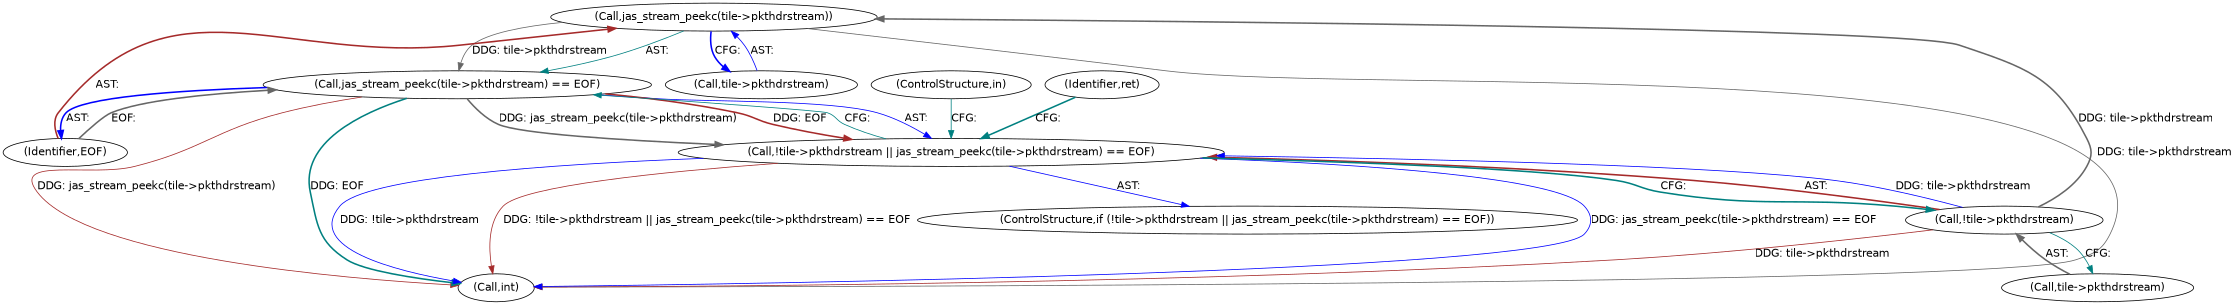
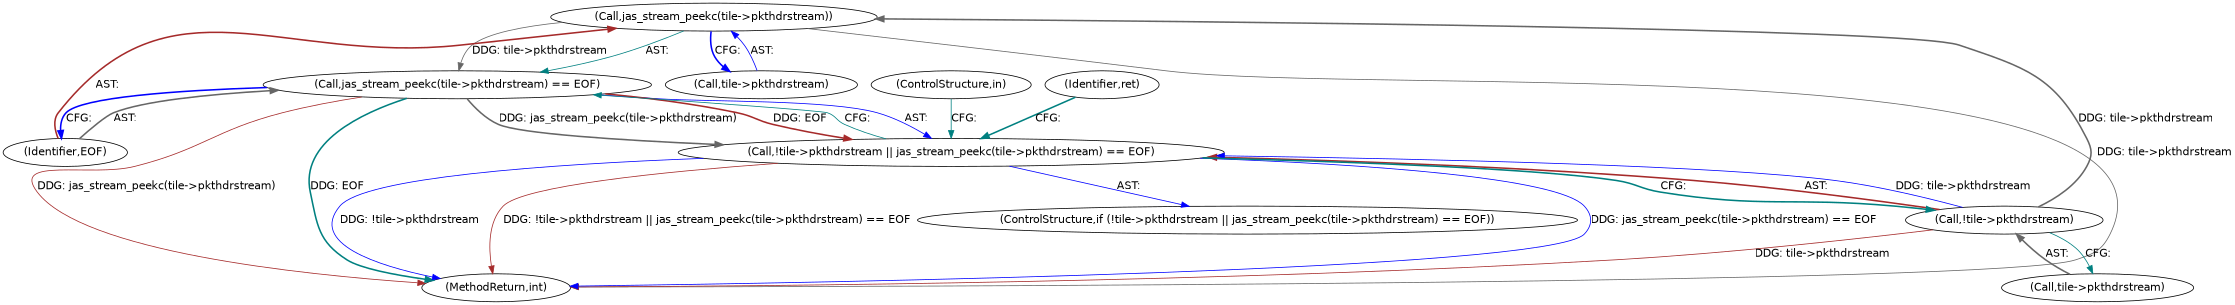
(80, 119) -> (81, 119)
(126, 119) -> (127, 119)
(496, 288) -> (496, 288)
